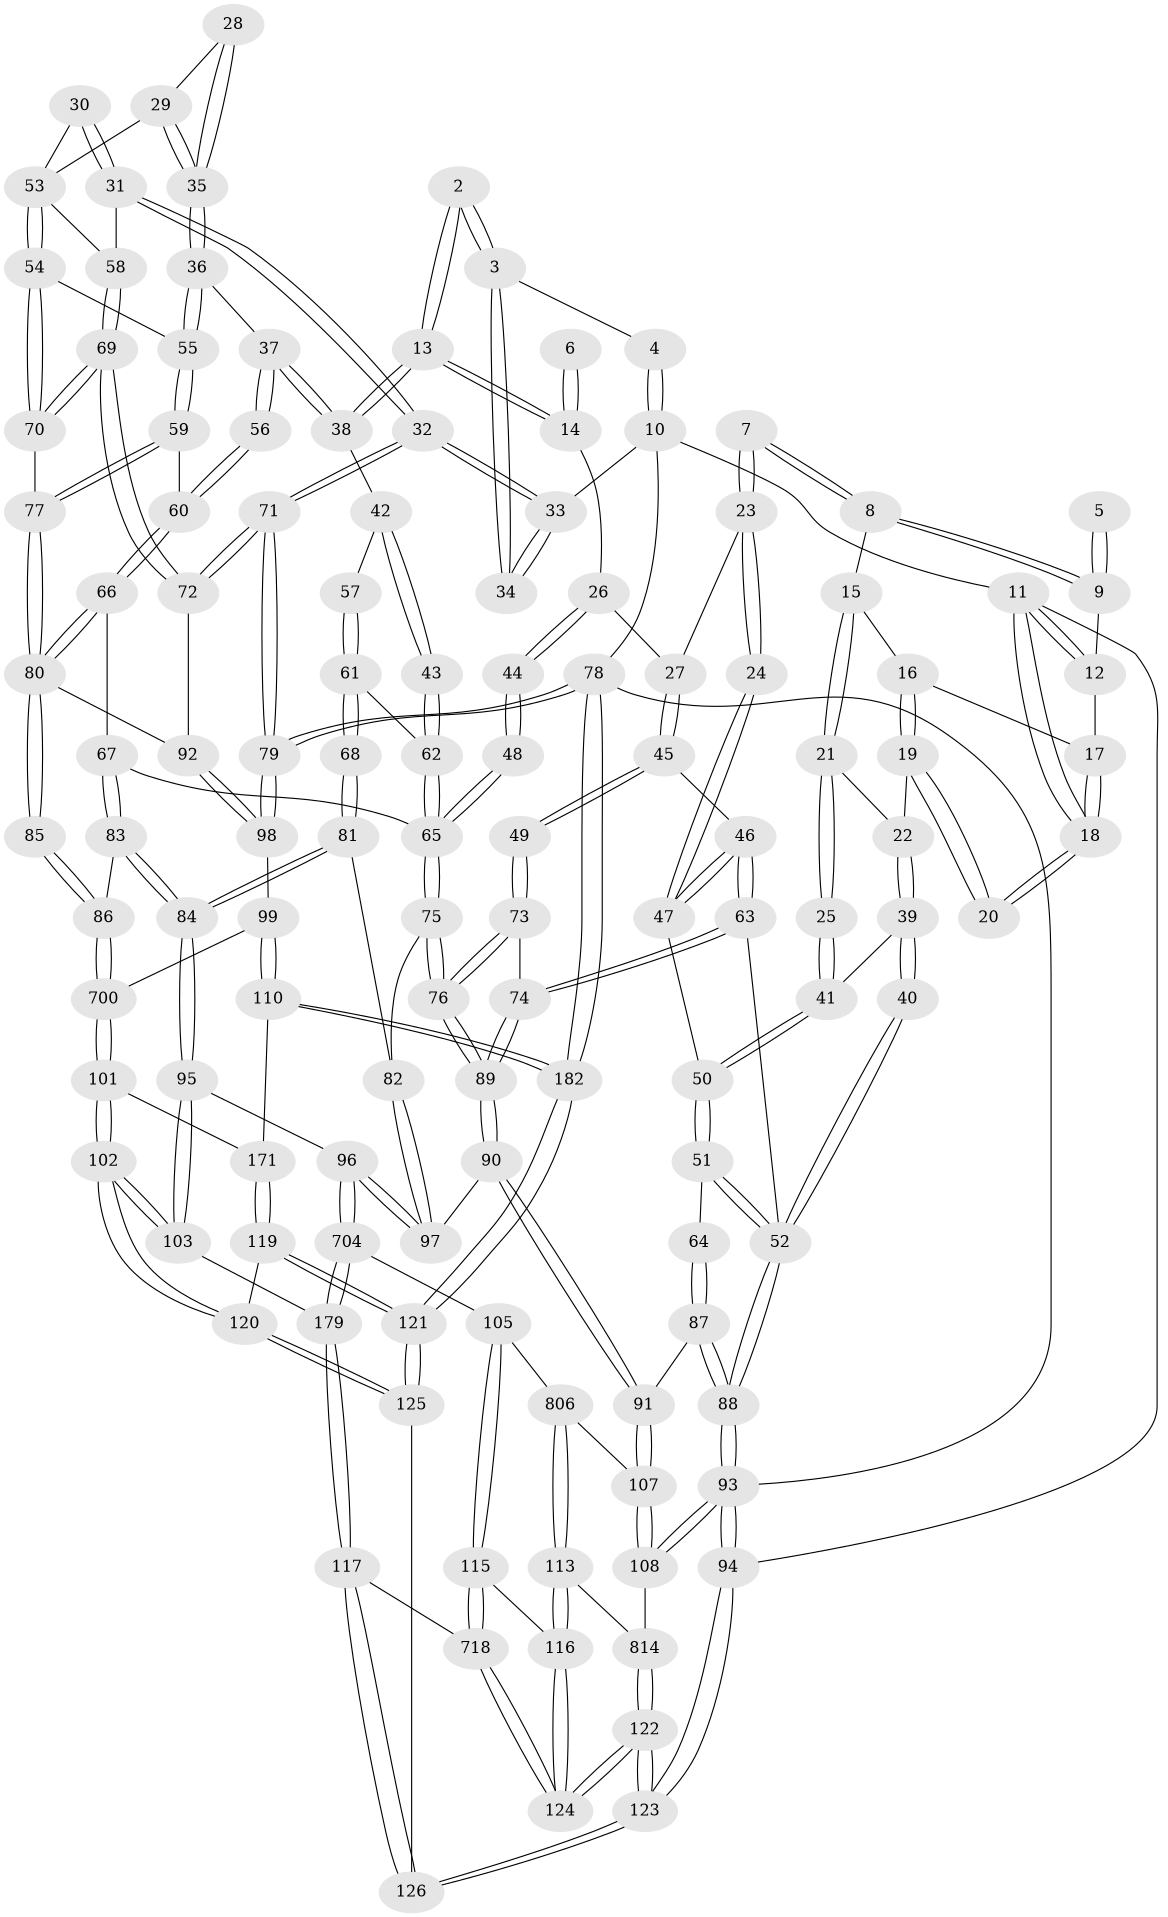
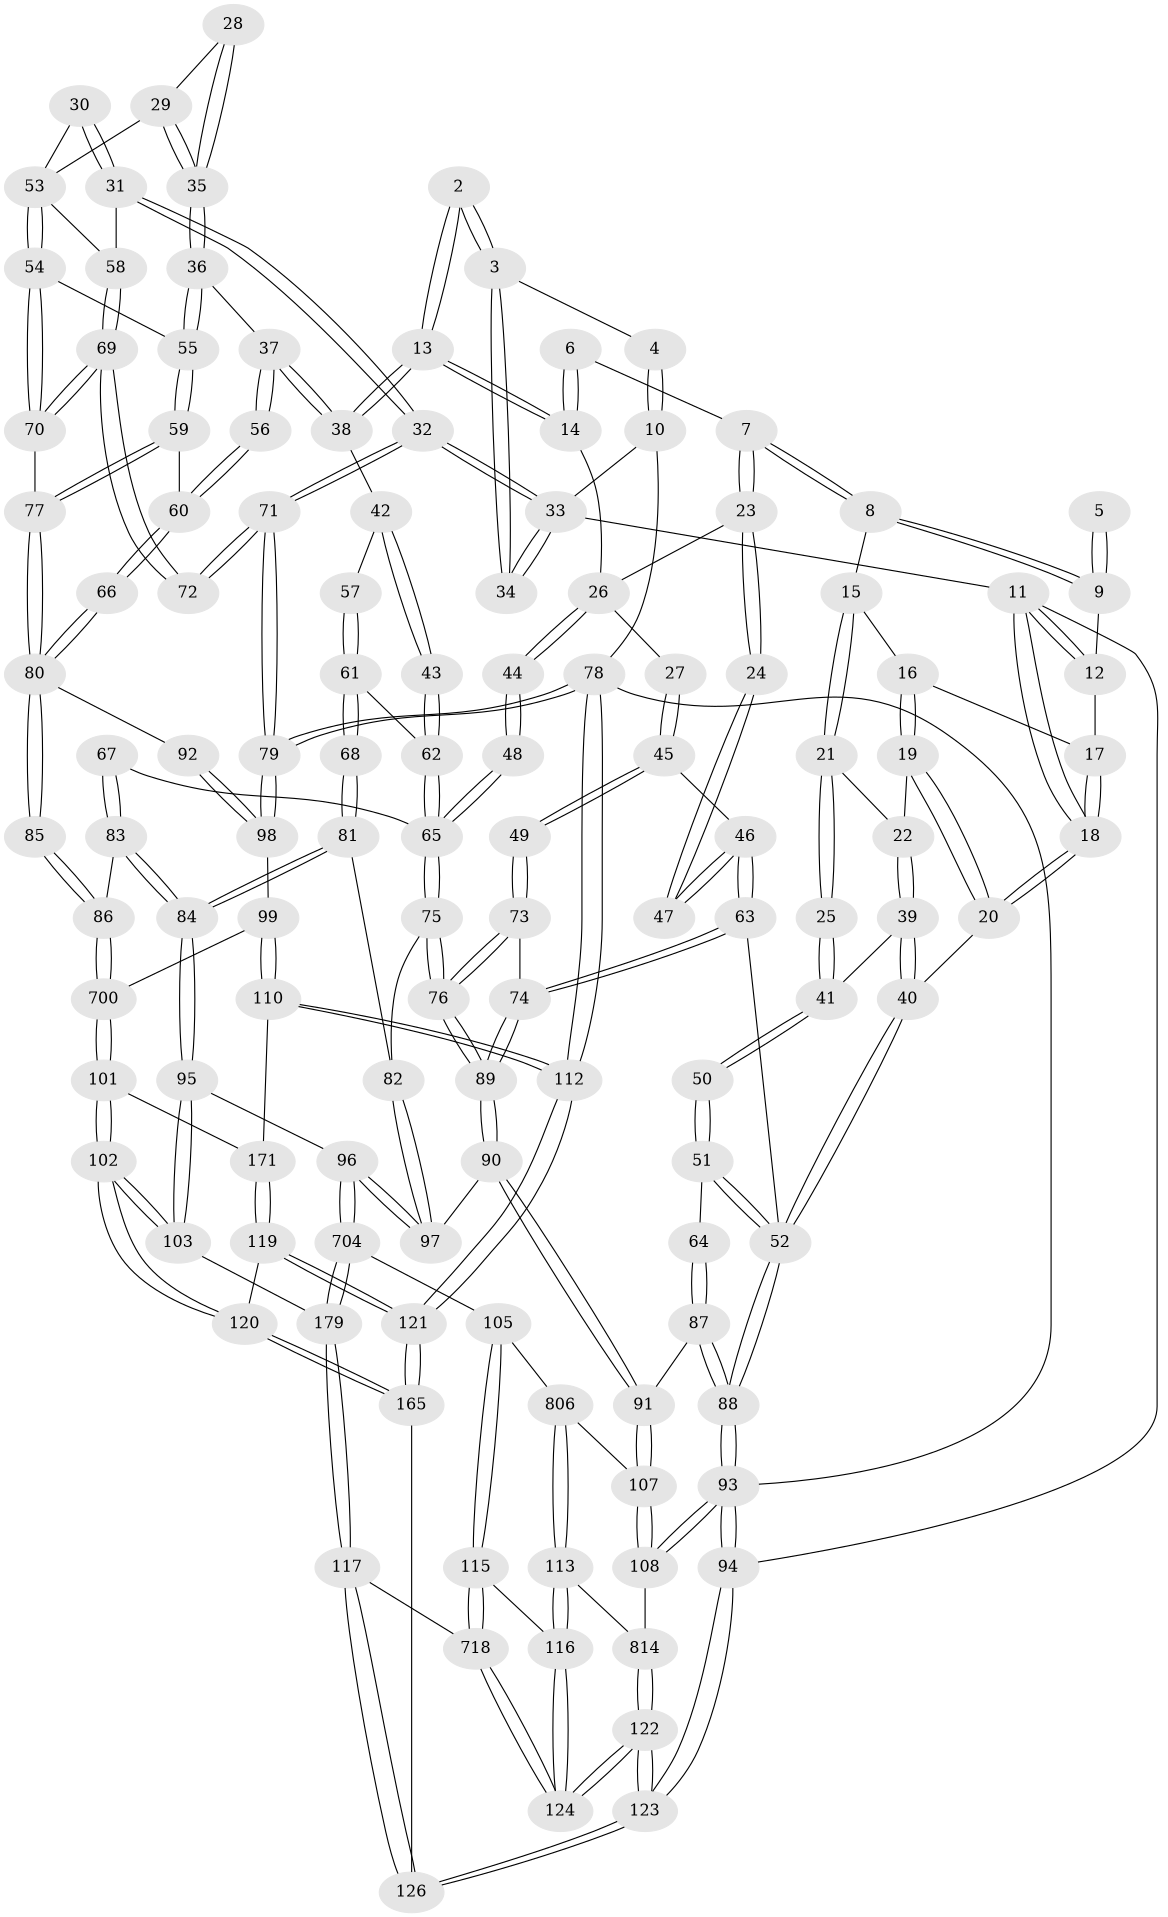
none -> (655, 389)
(827, 530) -> (787, 553)
(711, 593) -> (673, 553)
(107, 674) -> none
(188, 674) -> none
none -> (949, 958)
(683, 999) -> none
(570, 1080) -> (570, 1080)
(412, 1405) -> (412, 1405)
